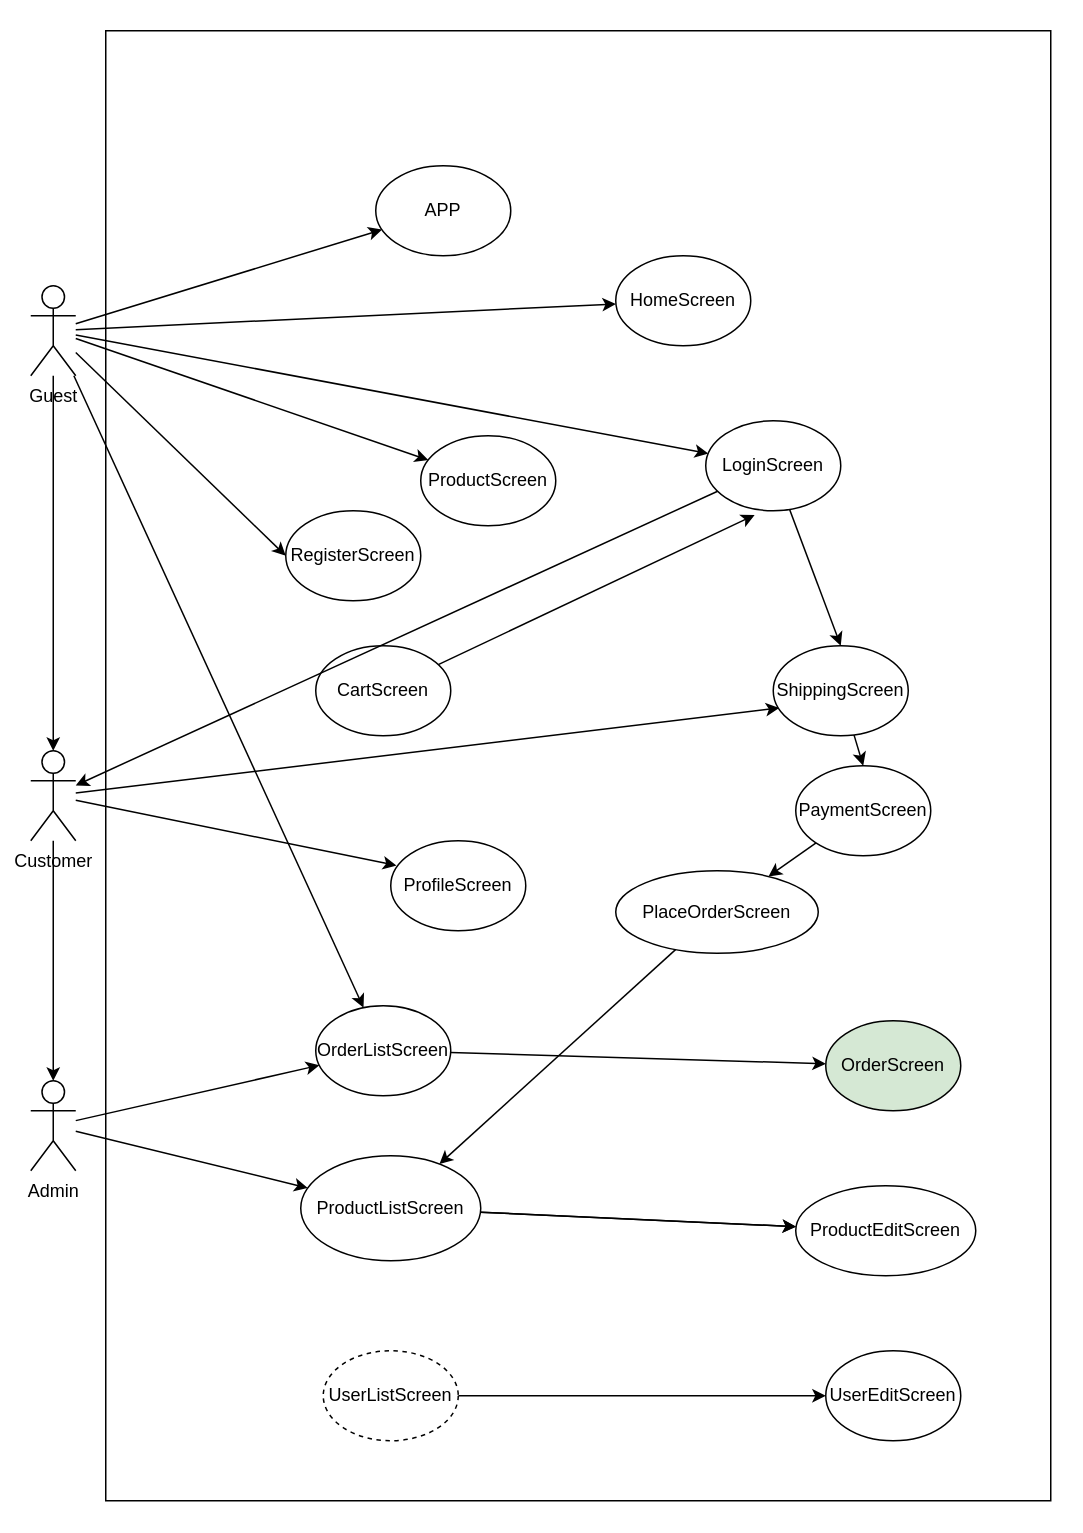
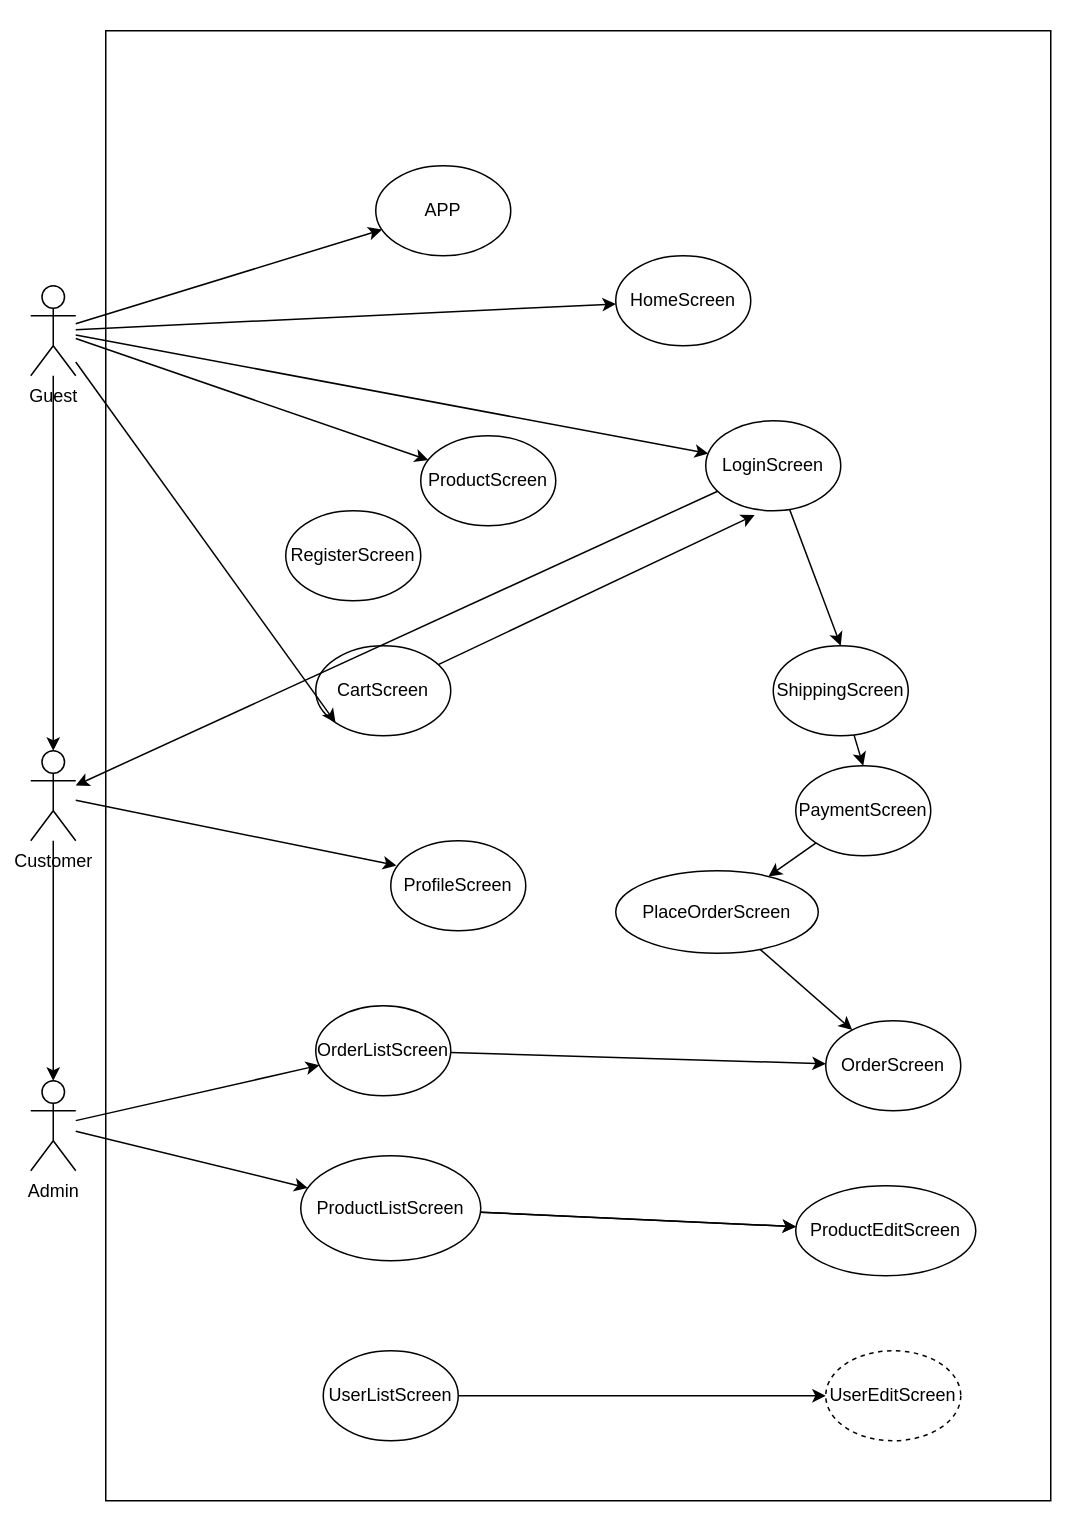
(177, 451) -> none
(217, 688) -> (203, 538)
(422, 751) -> none
(561, 1053) -> (803, 987)
(893, 1066) -> (893, 1066)
(391, 1396) -> (391, 1396)
(893, 1396) -> (893, 1396)
